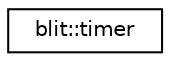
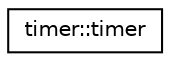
(85, 31) -> (85, 31)
